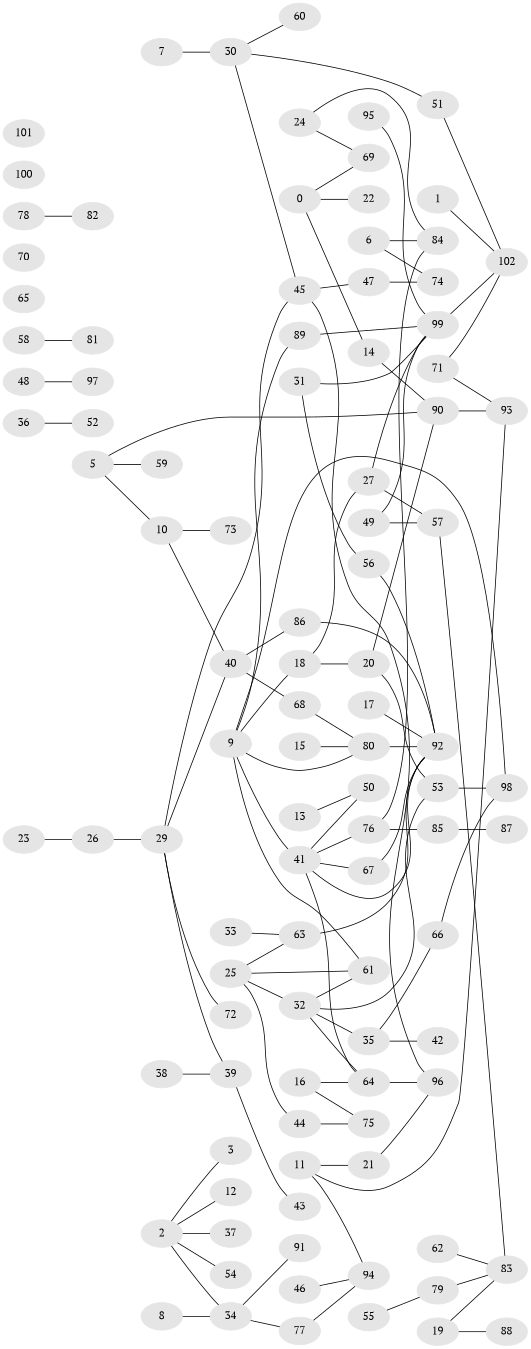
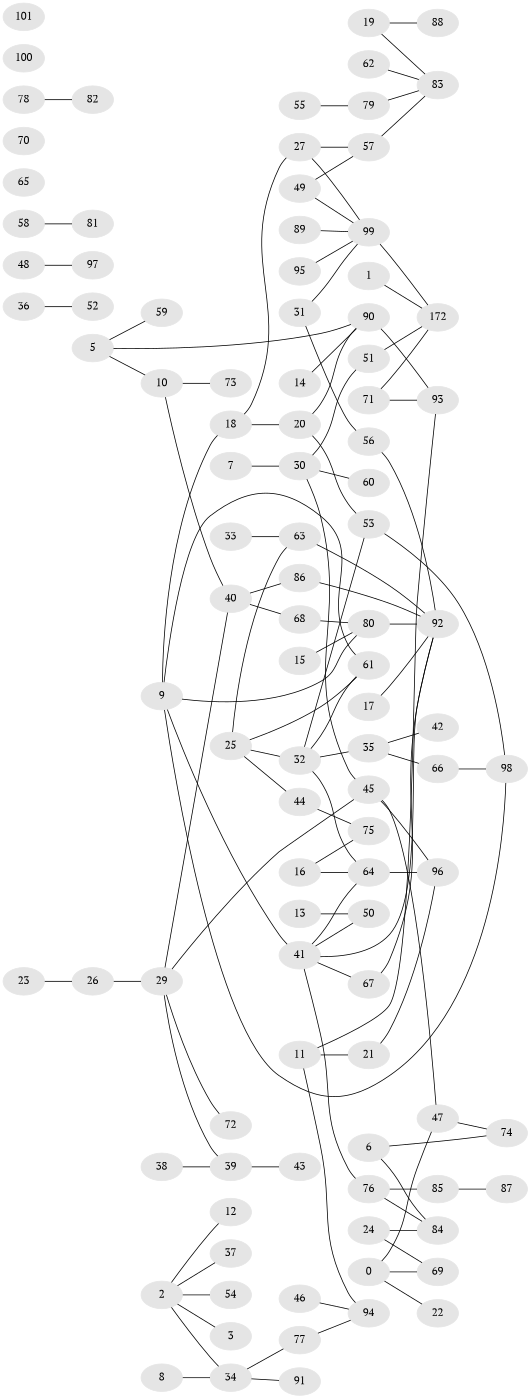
(507, 262) -> (438, 317)
(334, 276) -> (407, 1204)
(259, 547) -> none
